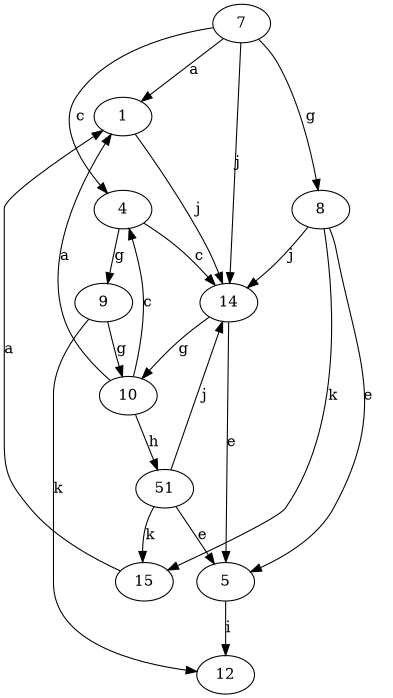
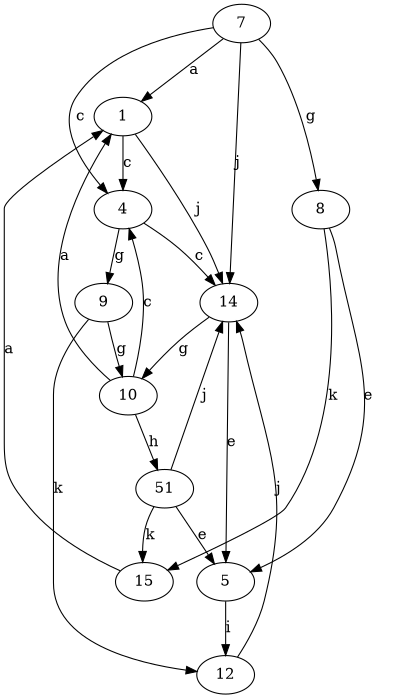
none -> (123, 158)
(283, 256) -> (276, 496)
